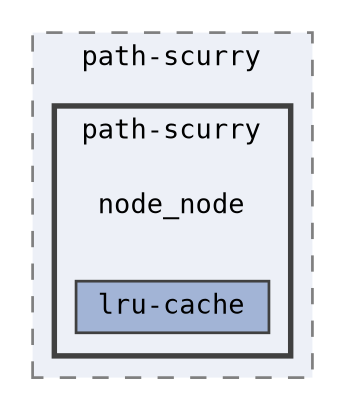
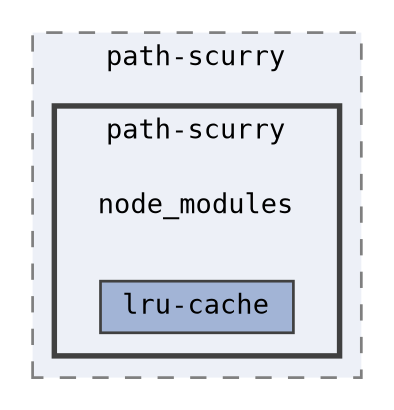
(173, 206) -> (197, 206)
